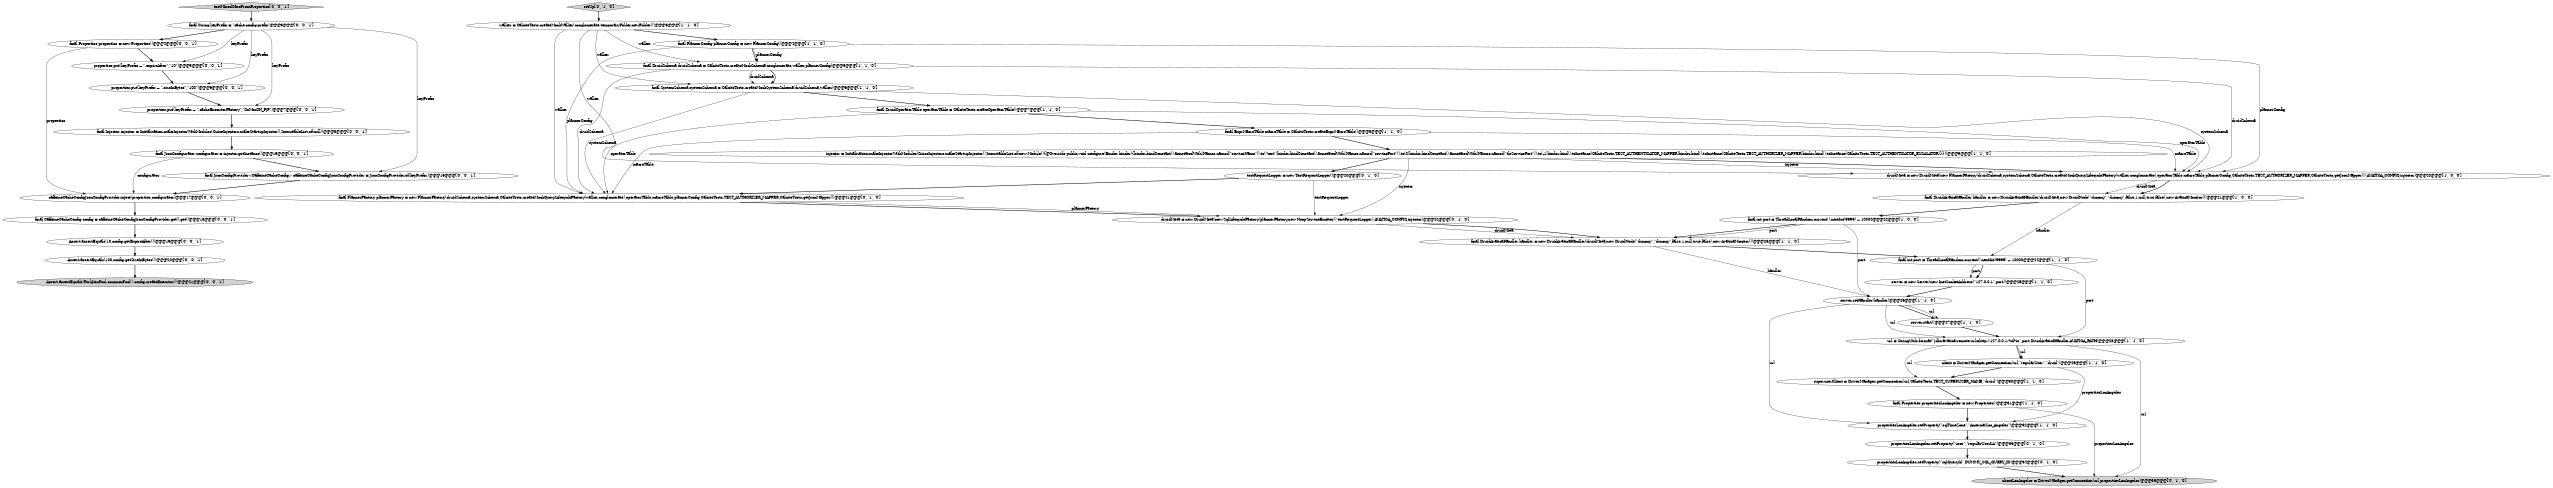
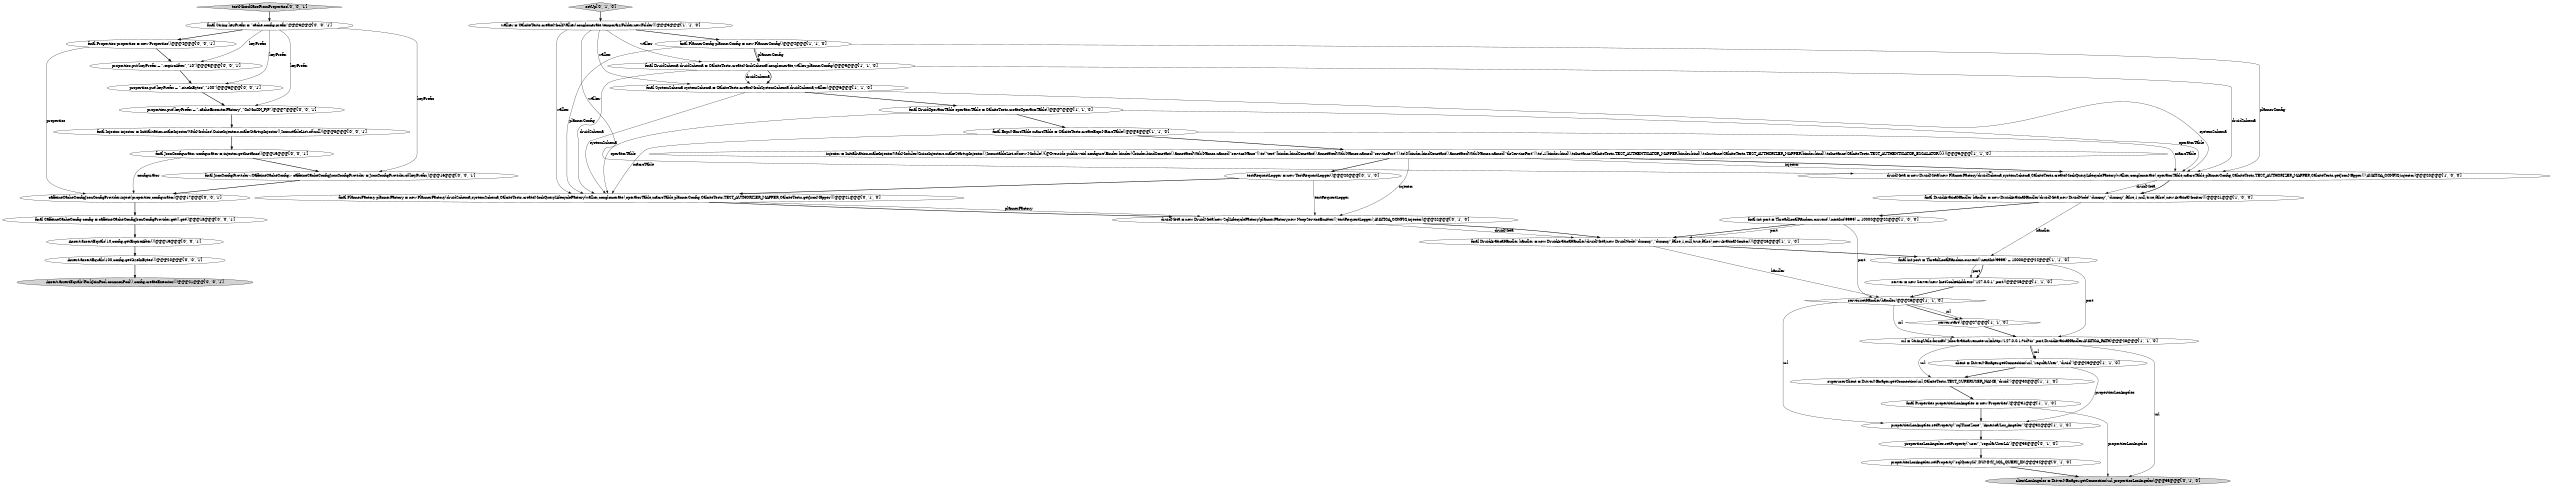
(1888, 301) -> (1895, 301)
(1946, 323) -> (1973, 323)
